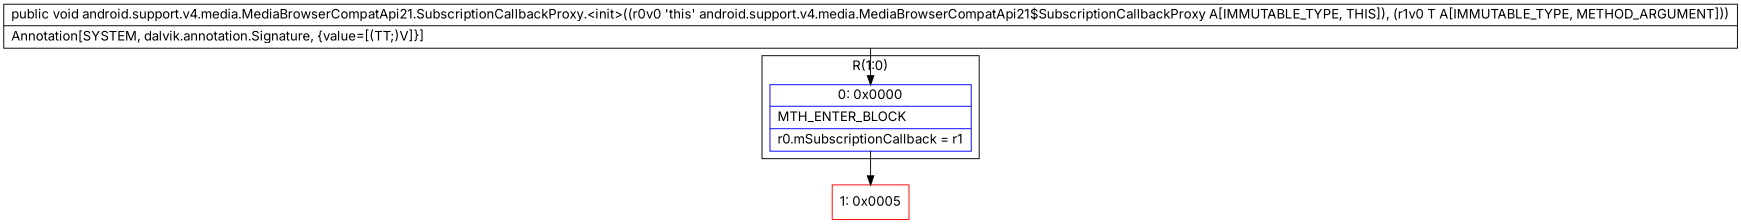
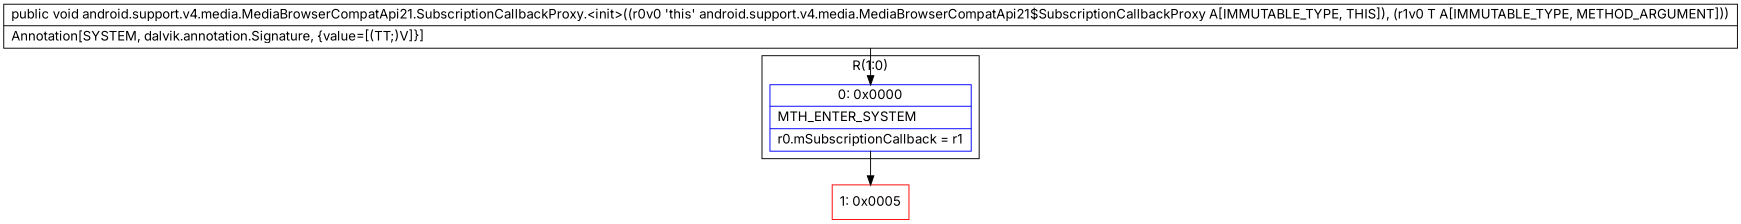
(843, 117) -> (847, 117)
